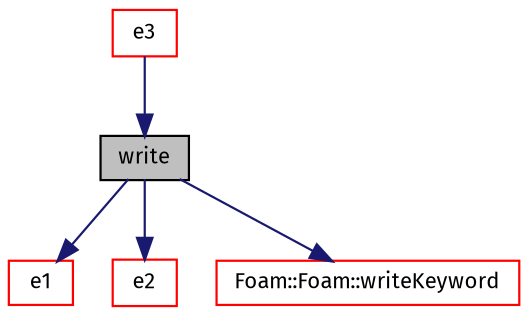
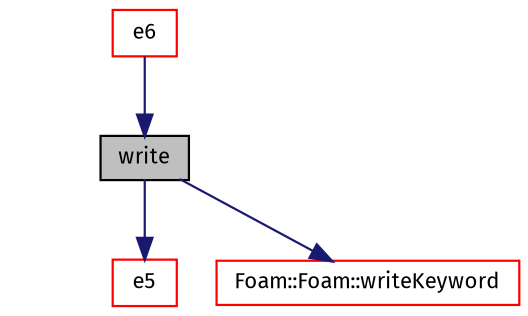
(145, 33) -> (145, 33)
(41, 283) -> none
(145, 283) -> (145, 283)
